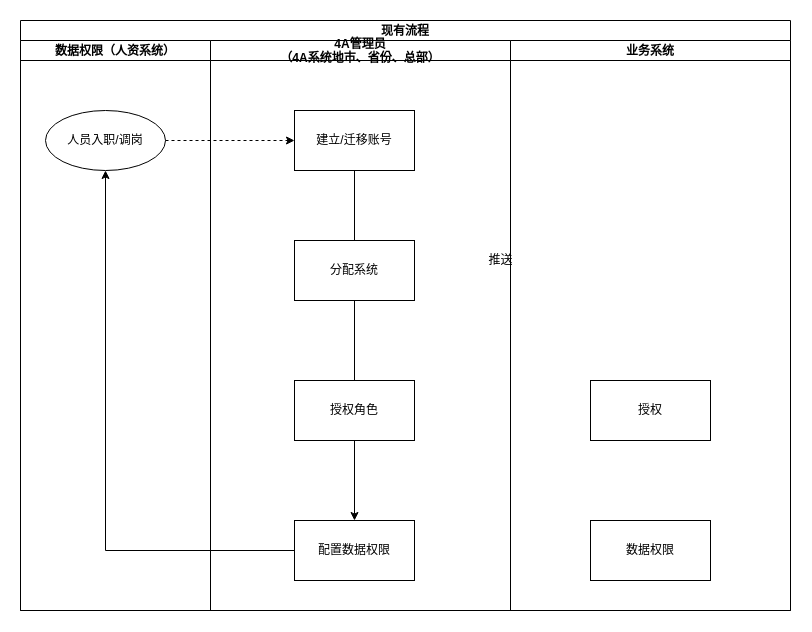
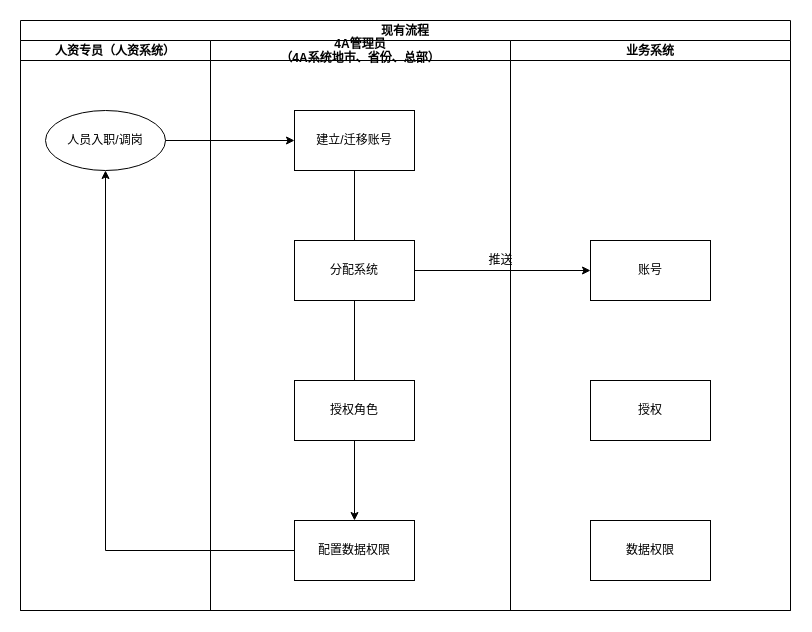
(115, 51) -> (115, 51)
(226, 141) -> (226, 141)
none -> (499, 271)
none -> (651, 271)
